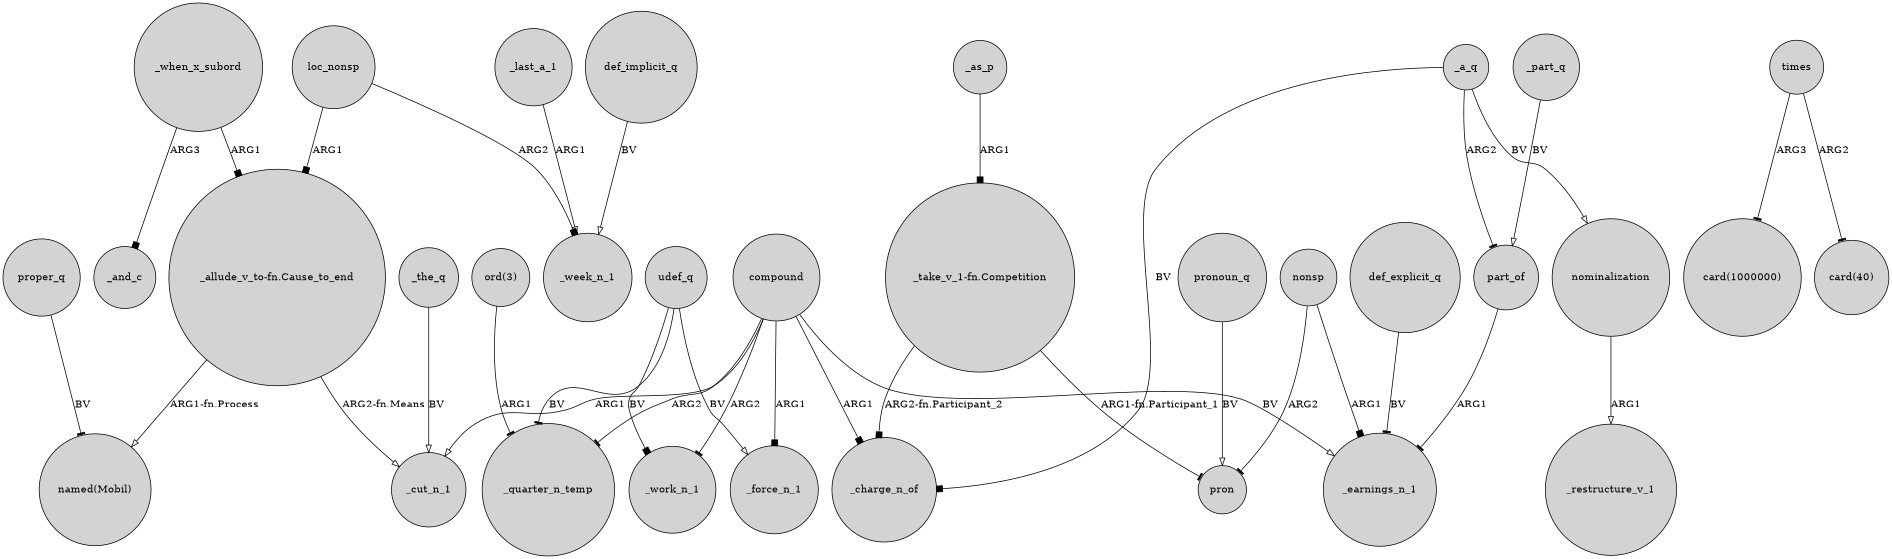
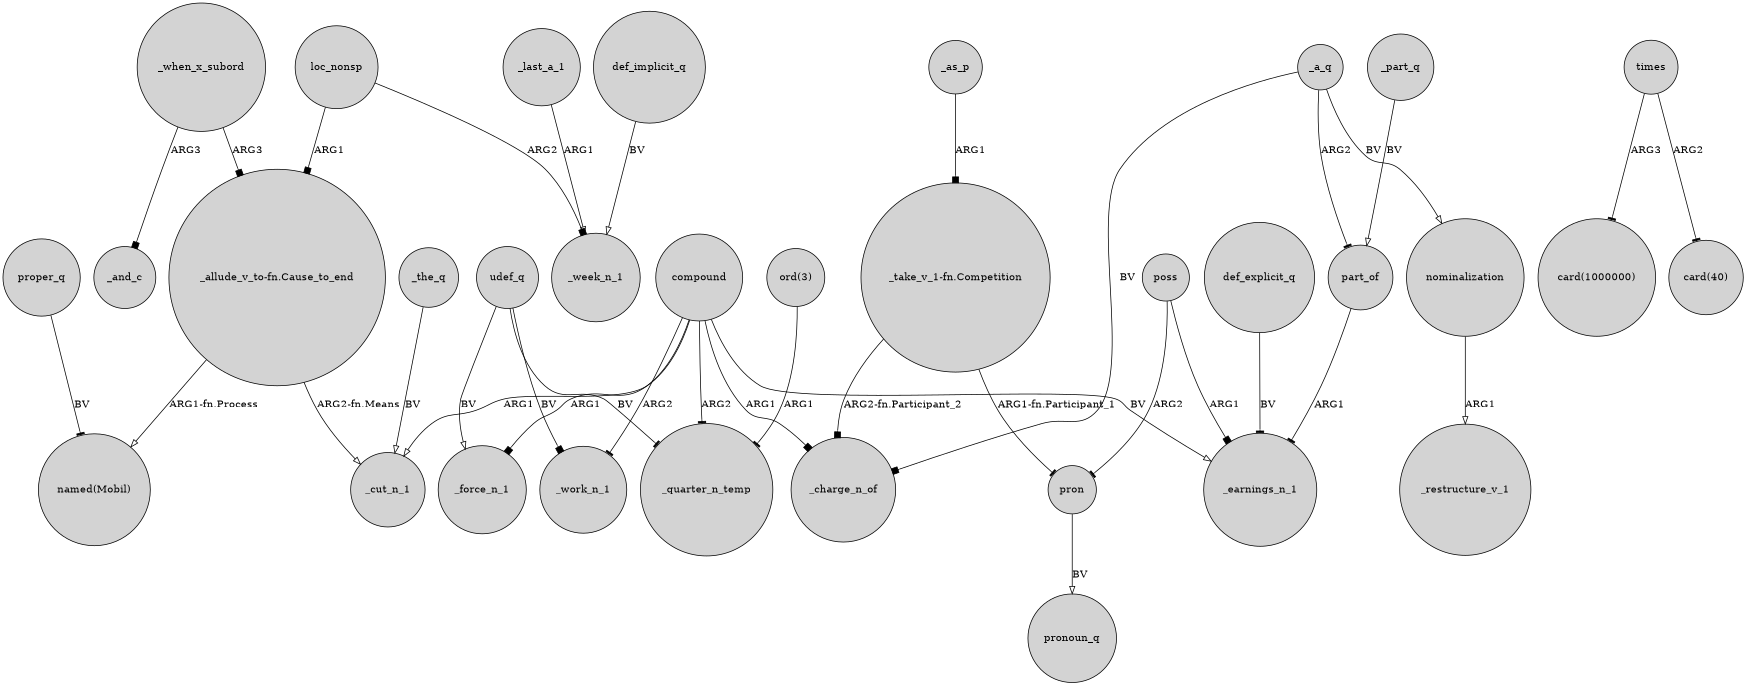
(246, 150) -> (248, 150)
(1309, 278) -> (1166, 278)
(1222, 390) -> (1072, 550)
